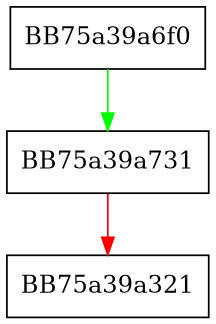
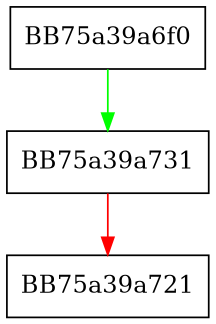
(108, 286) -> (108, 286)
